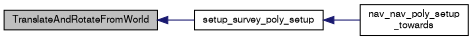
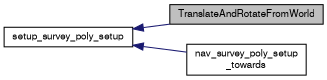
(181, 20) -> (157, 26)
(414, 20) -> (246, 60)
